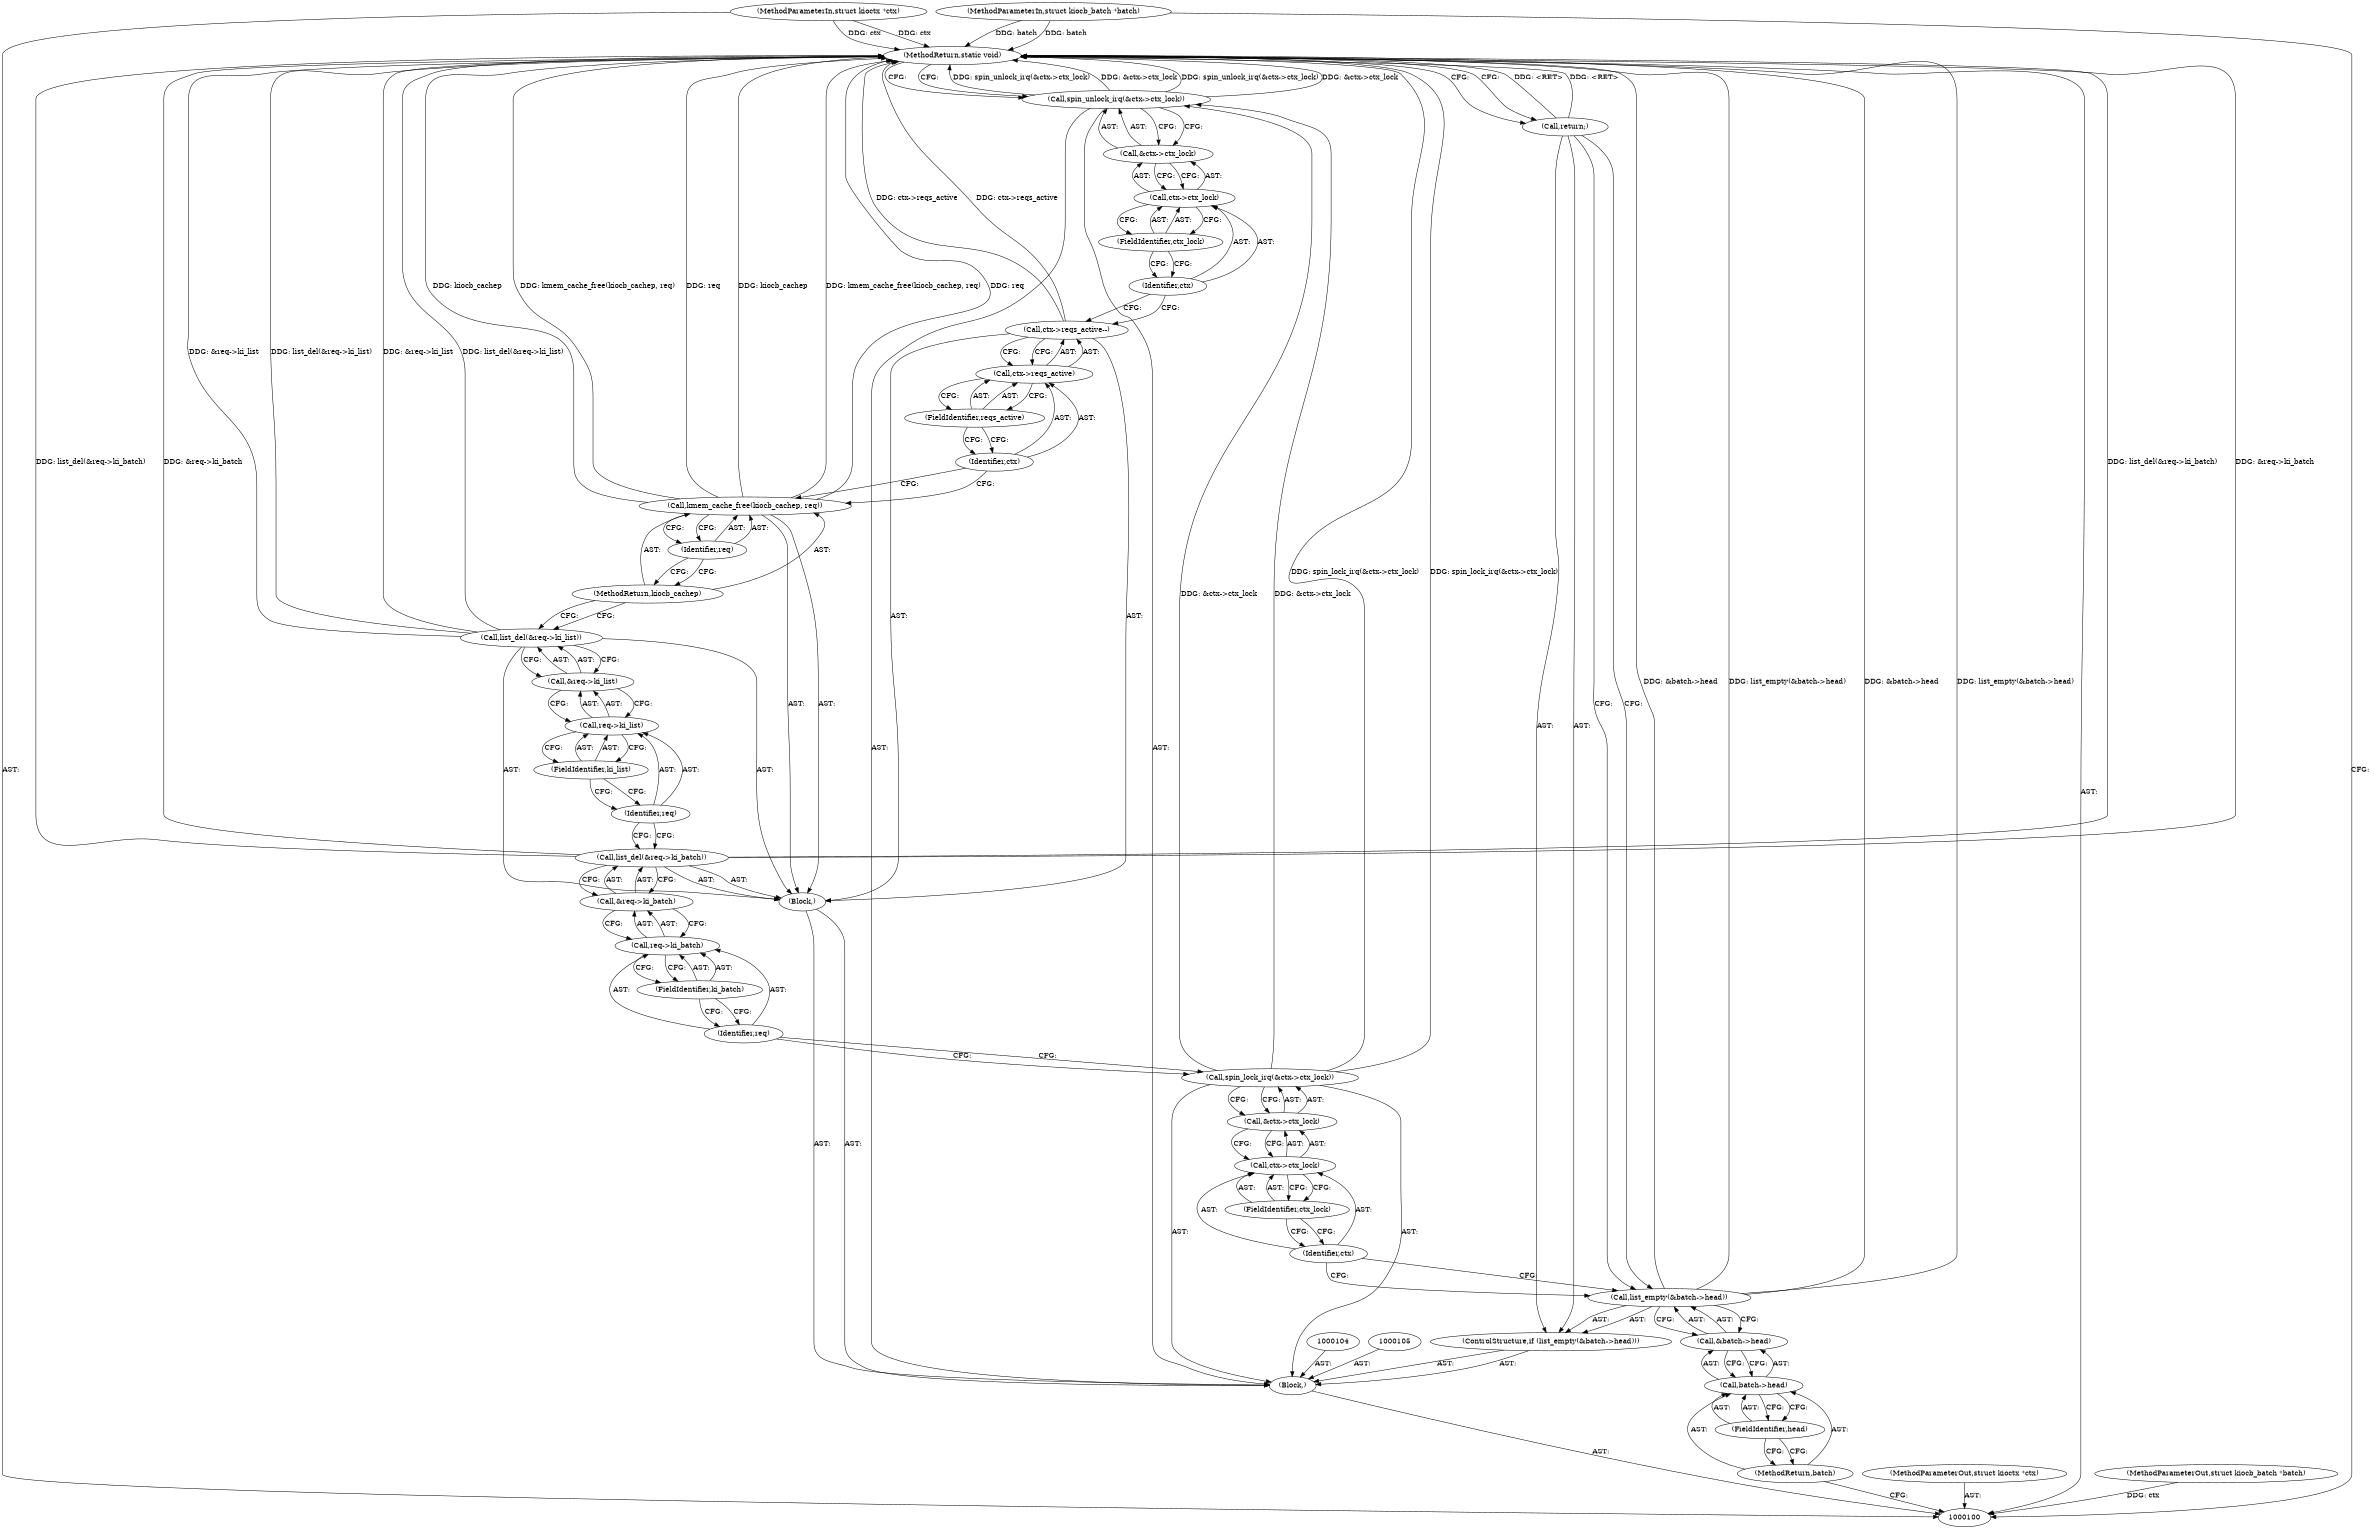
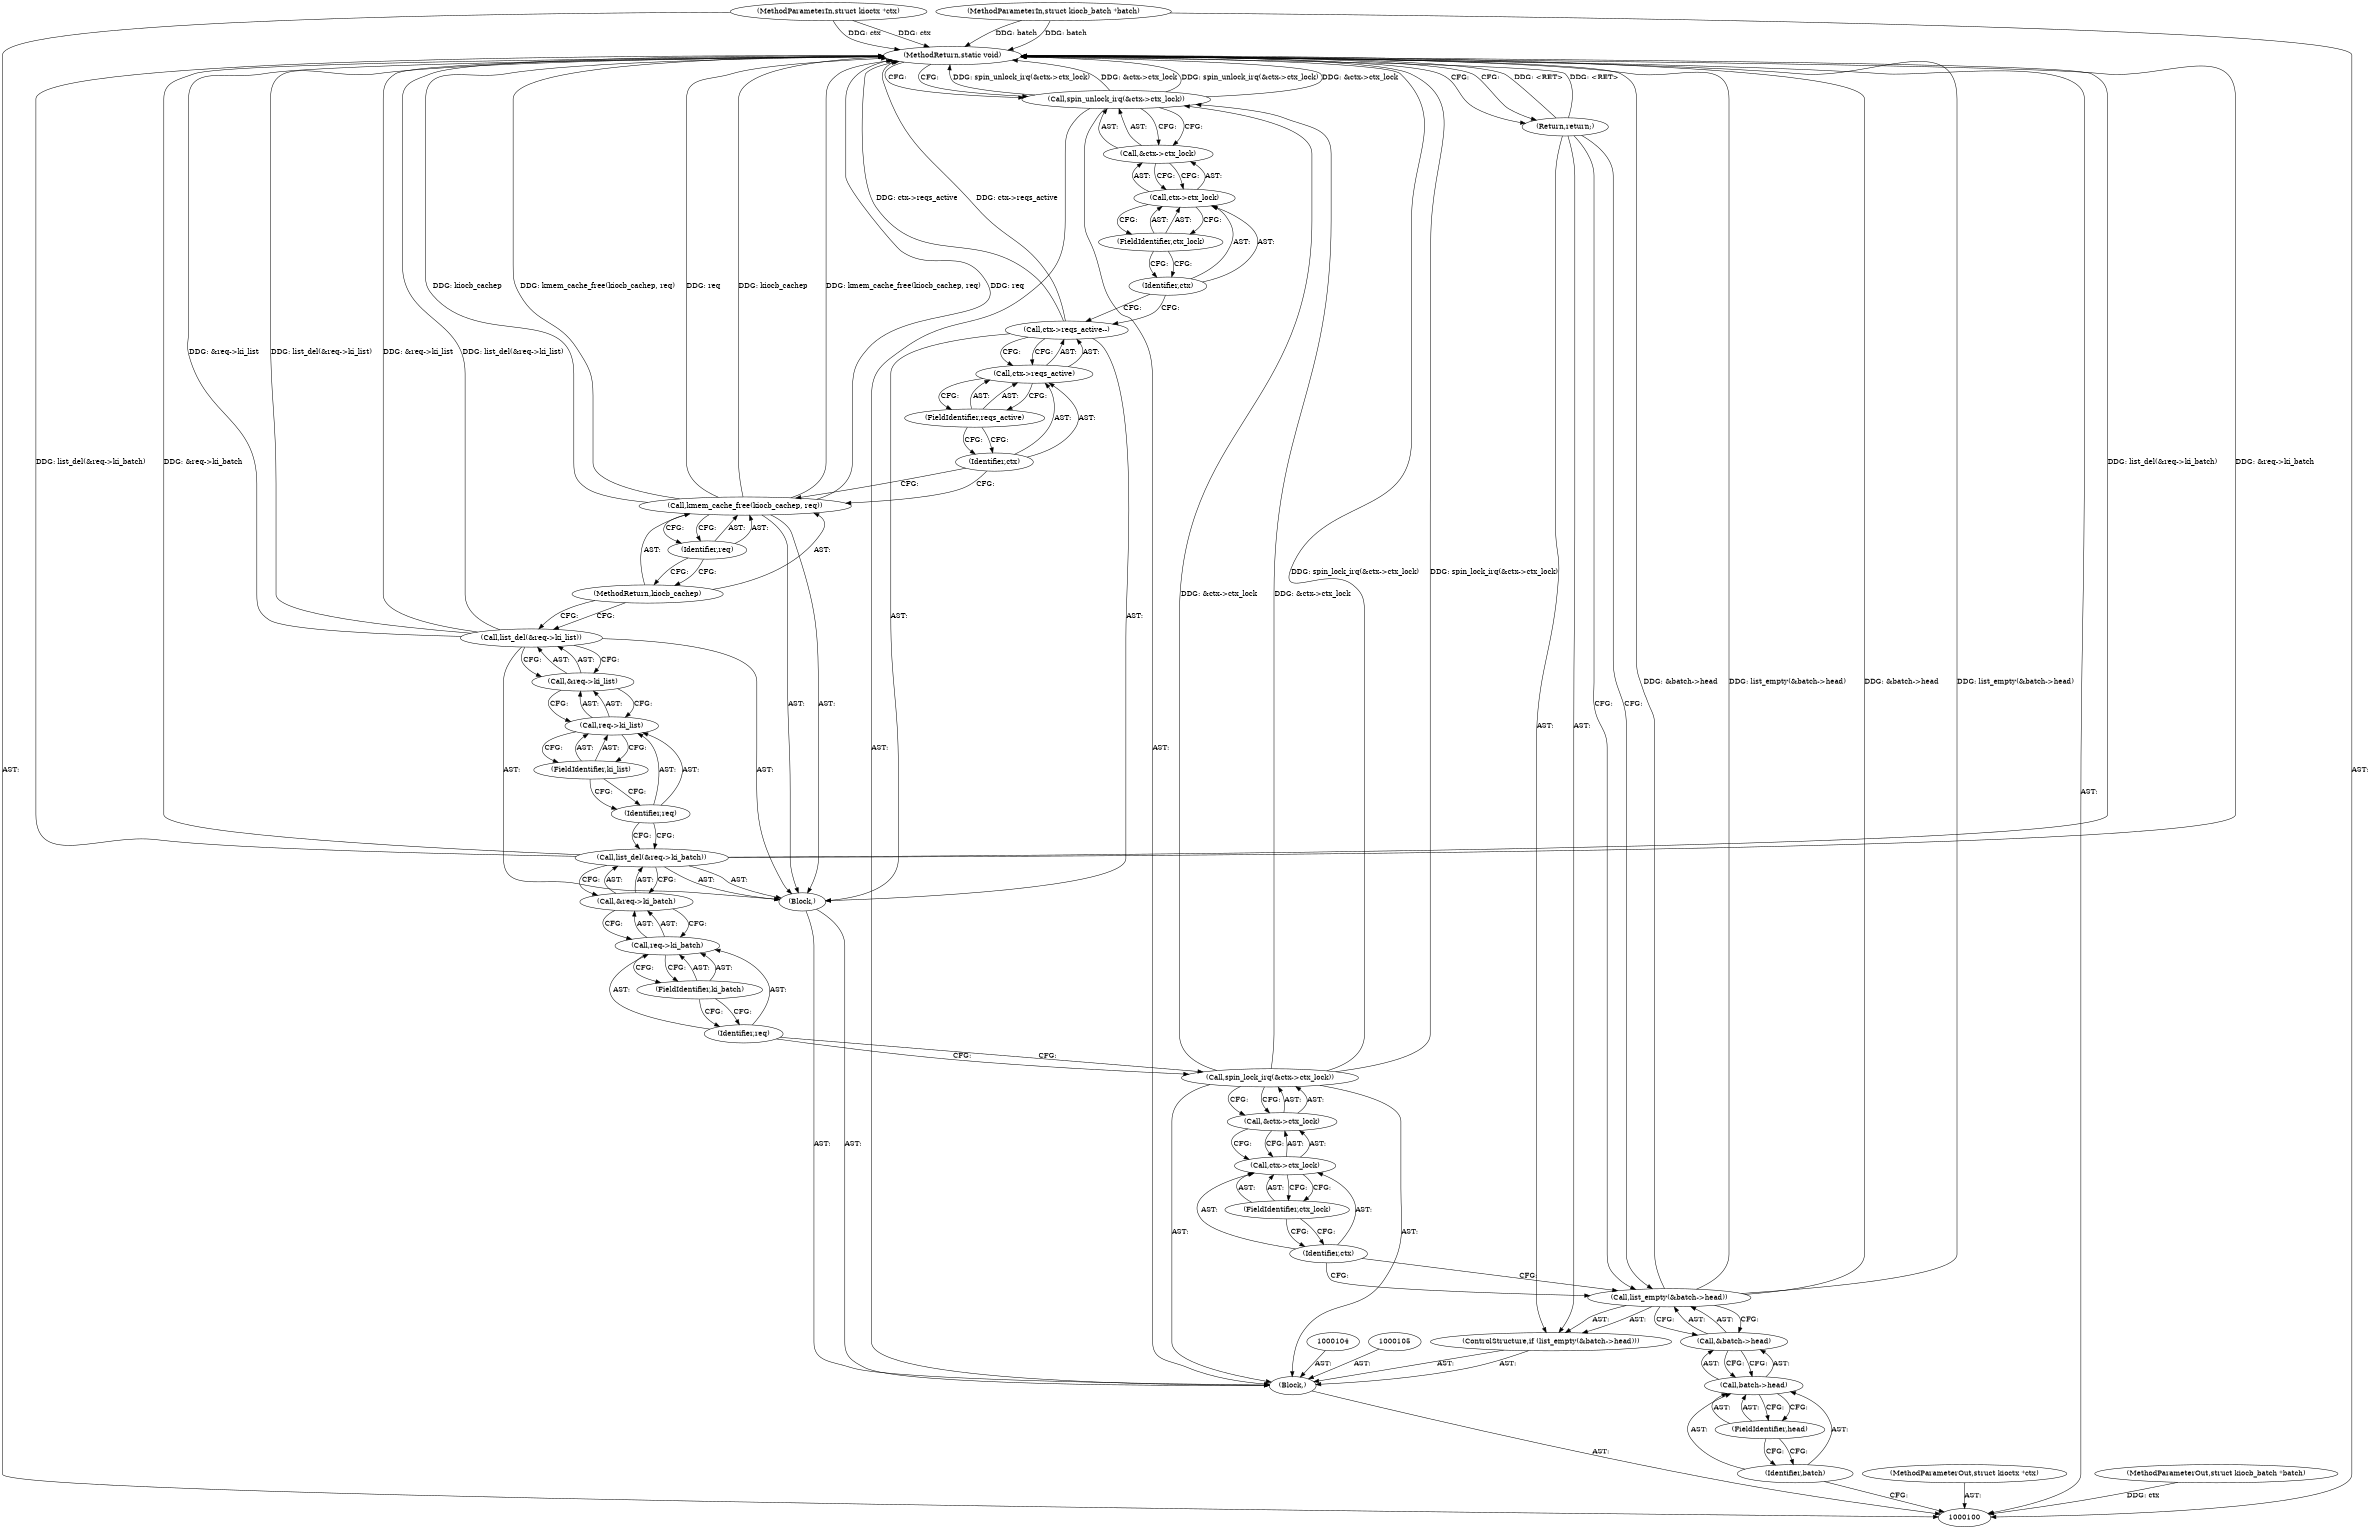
(1565, 127) -> (1565, 127)
(2361, 770) -> (2361, 770)
(1795, 1474) -> (1795, 1474)
